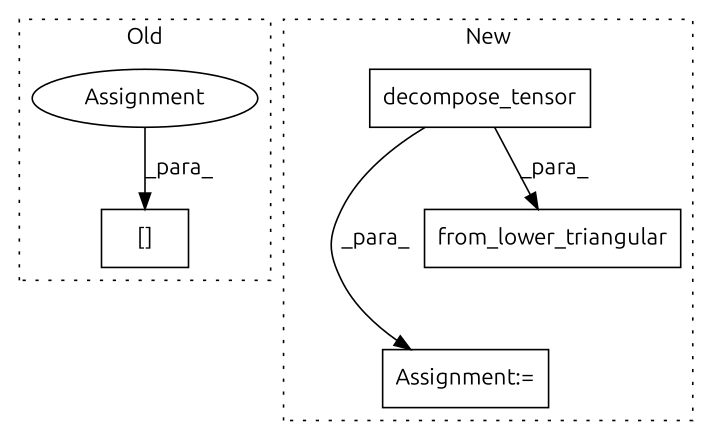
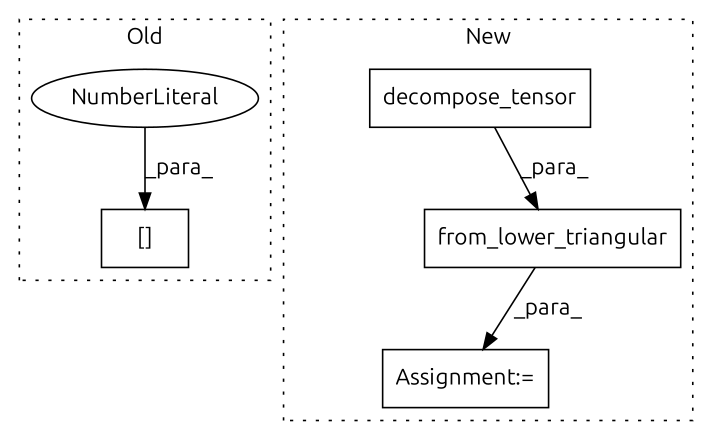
(145, 98) -> (145, 98)
(334, 227) -> (513, 302)
